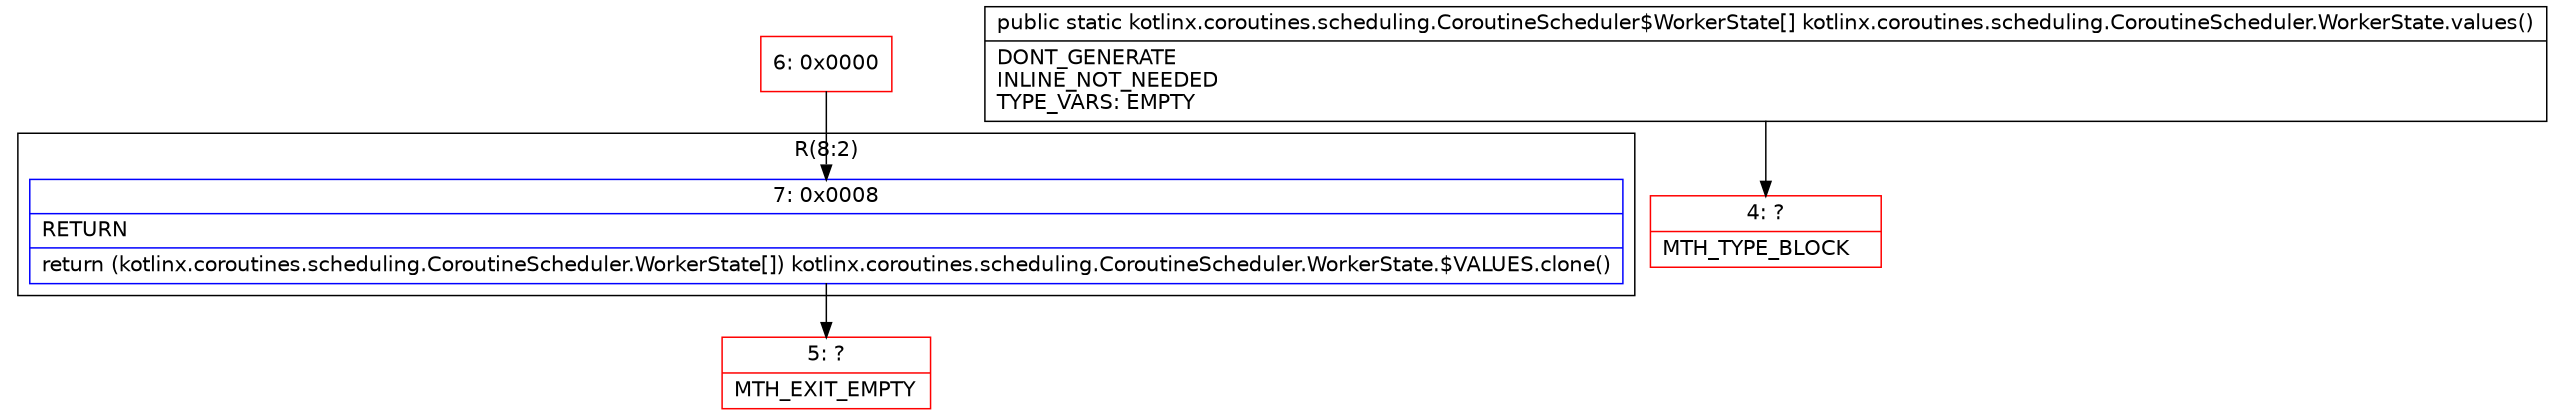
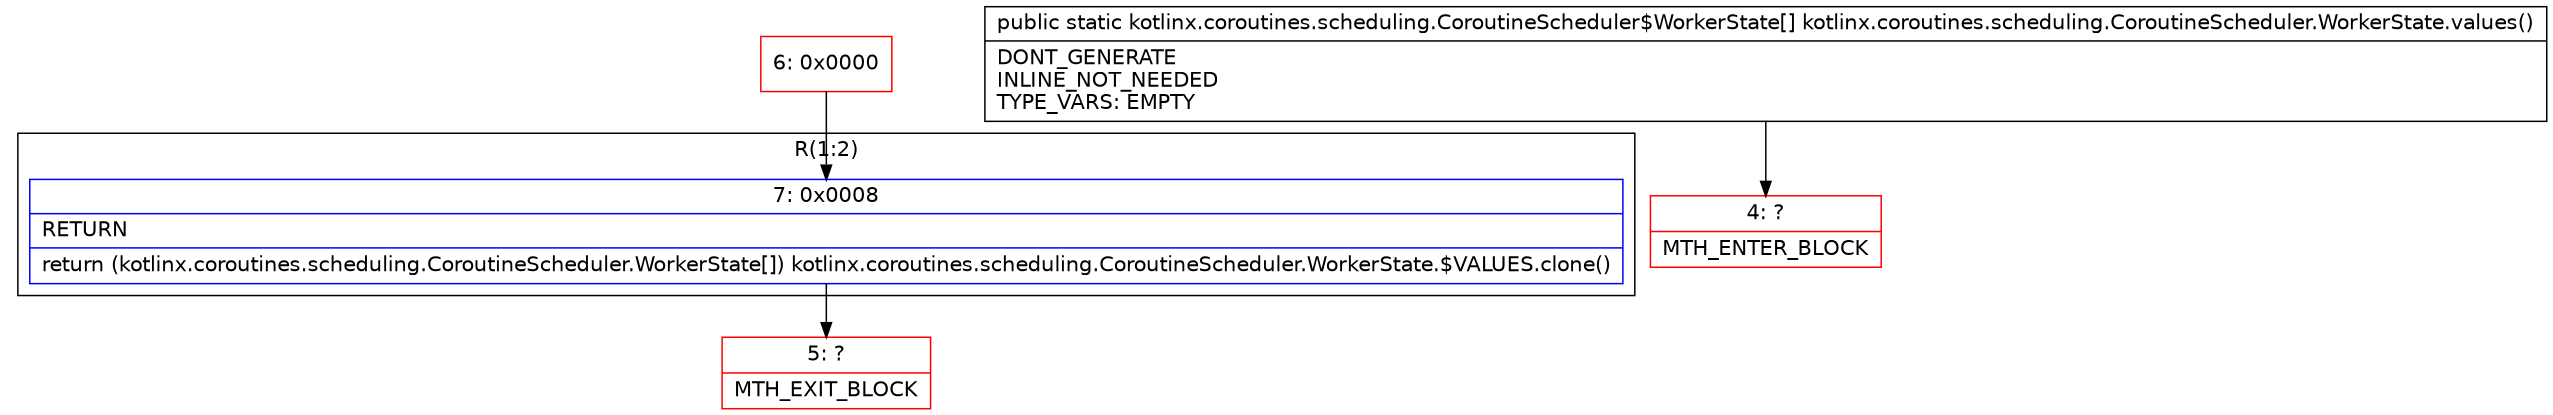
(826, 150) -> (826, 150)
(1756, 249) -> (1766, 249)
(825, 390) -> (826, 390)
